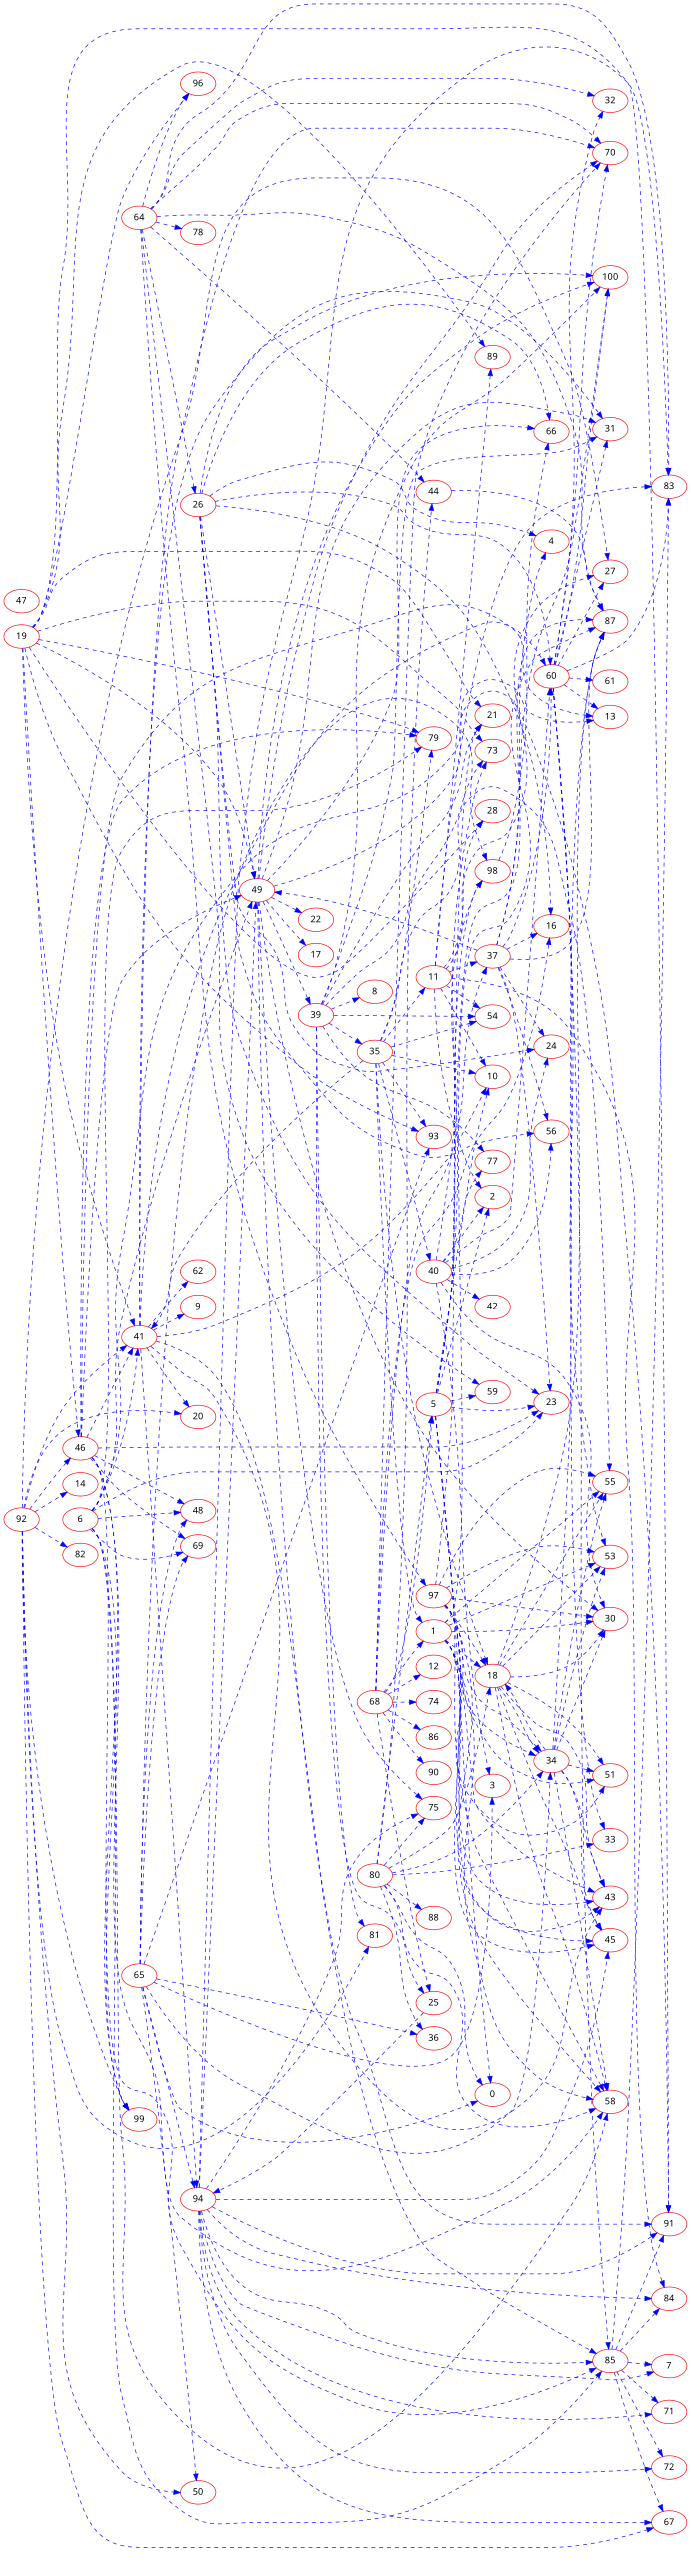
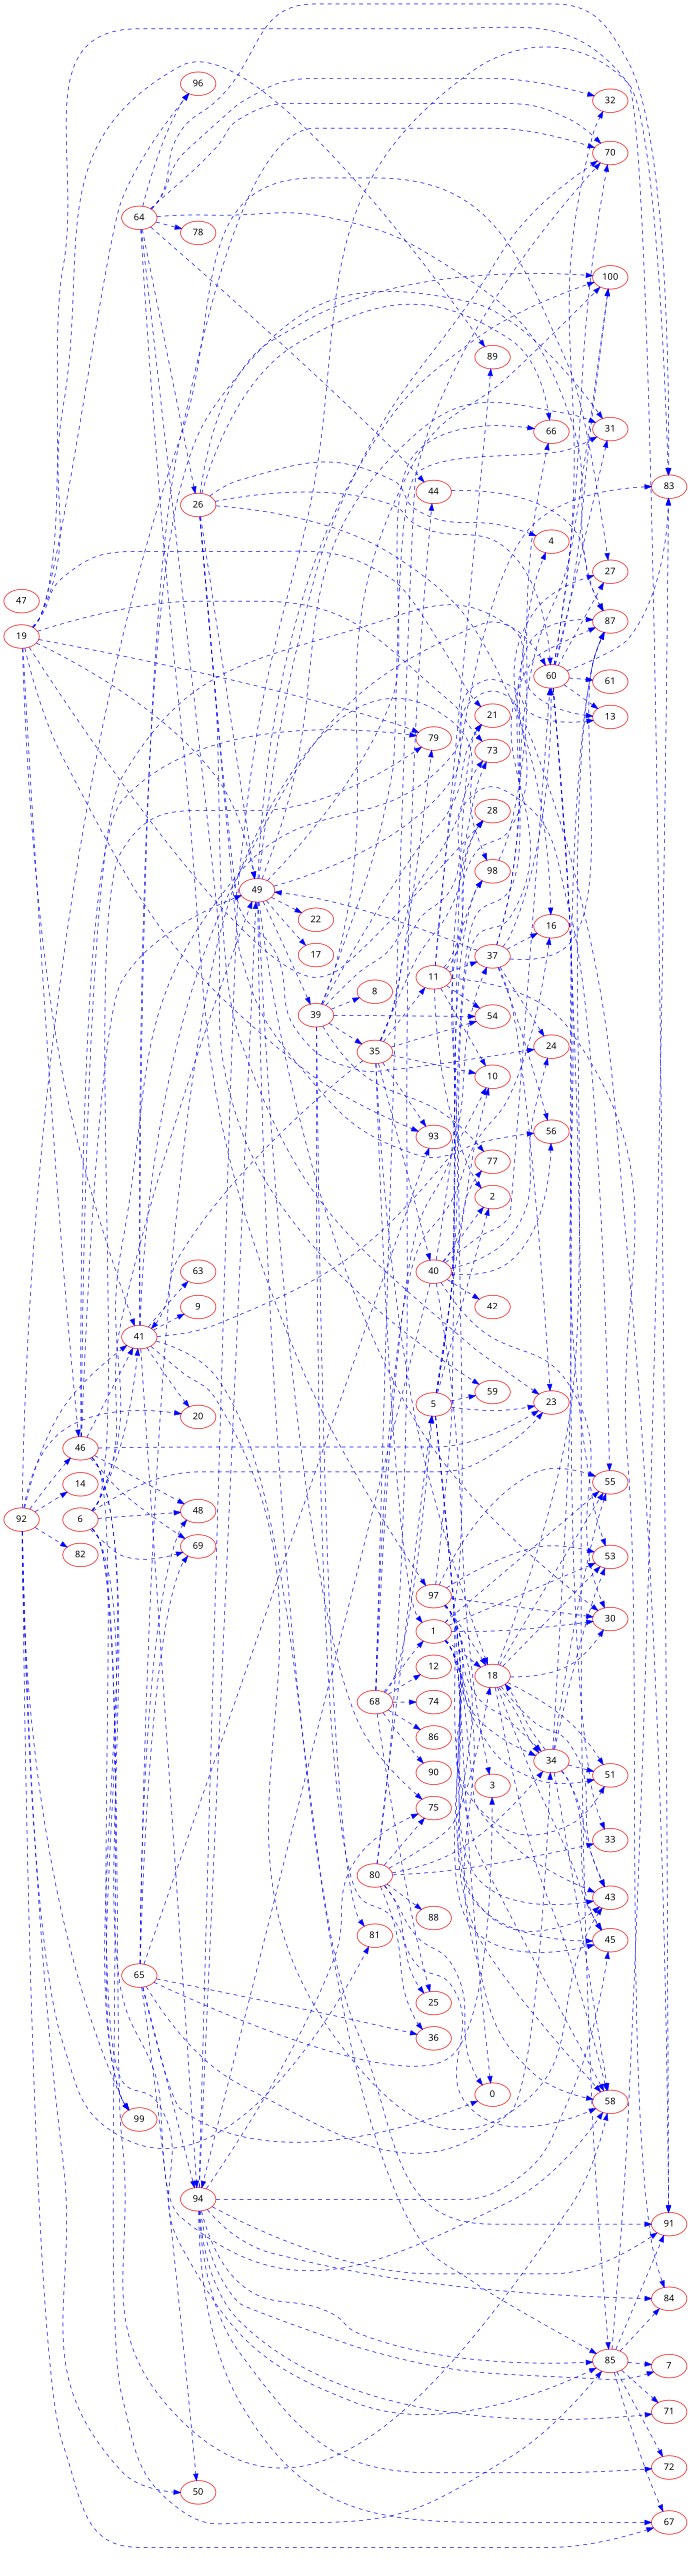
none -> (429, 939)
(198, 1272) -> (198, 1272)
(576, 1702) -> none
(327, 2109) -> (317, 1732)
